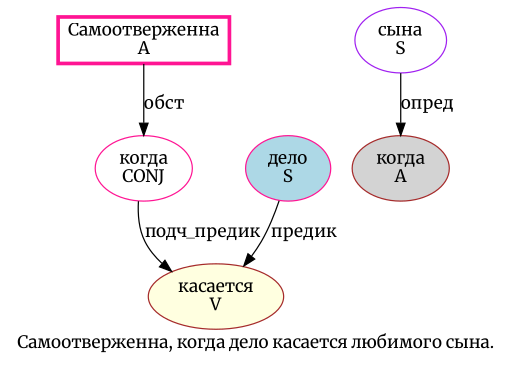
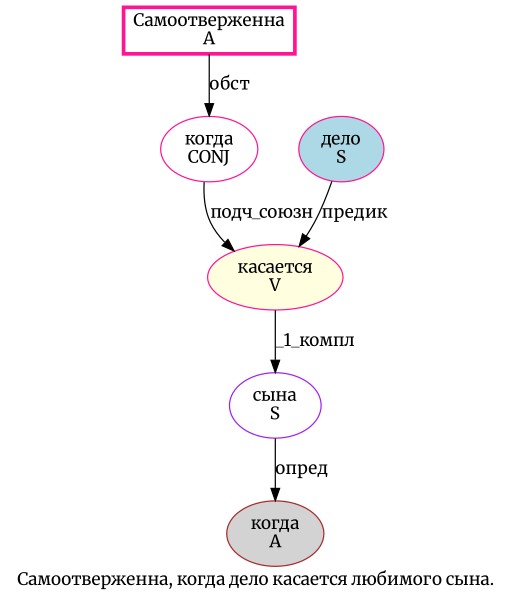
(203, 232) -> (262, 213)
(216, 297) -> (275, 277)
none -> (275, 335)
